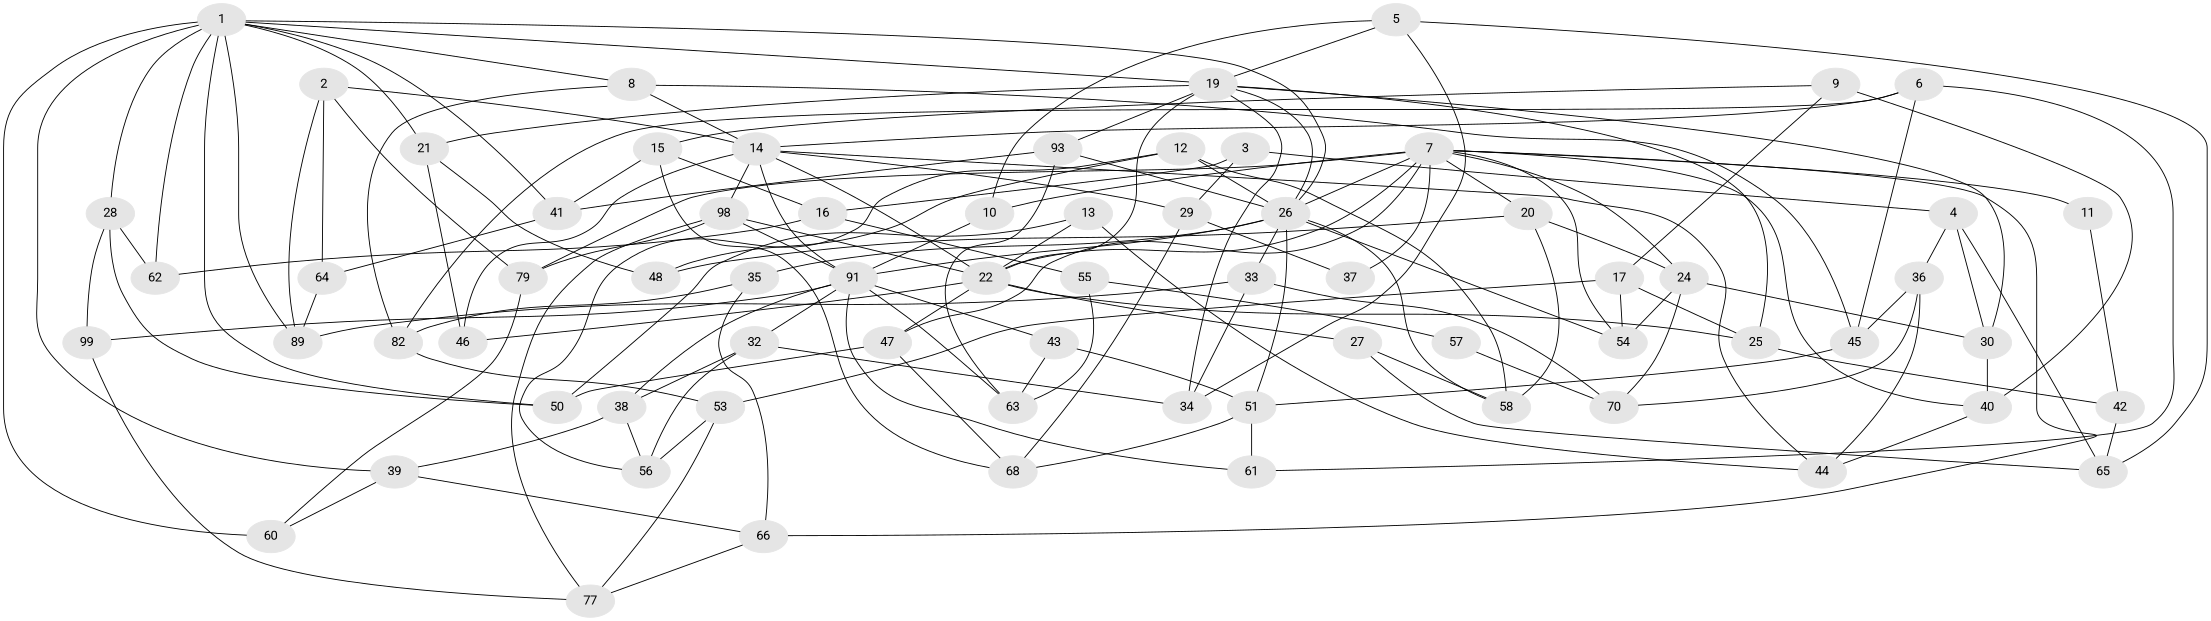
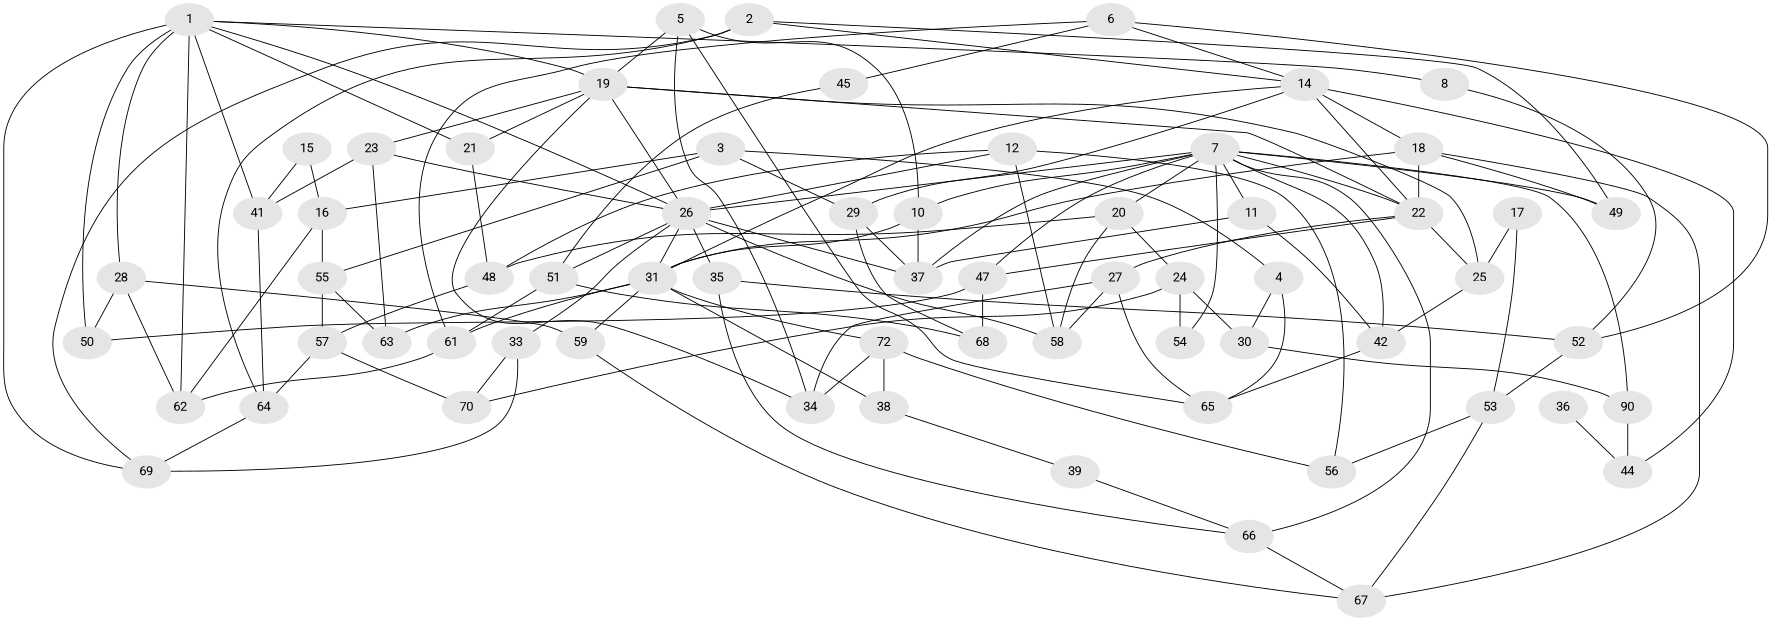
(1836, 84) -> none
(694, 117) -> none
(1329, 118) -> none
(1683, 129) -> none
(1058, 149) -> (372, 149)
(1573, 189) -> (1342, 215)
none -> (522, 214)
(724, 214) -> (1419, 149)
(1088, 214) -> none
none -> (1082, 241)
none -> (918, 246)
(1936, 246) -> none
(523, 278) -> (1616, 214)
(853, 278) -> (652, 278)
(1462, 281) -> (816, 250)
(1887, 310) -> none
(1621, 311) -> none
none -> (391, 312)
(825, 316) -> none
(37, 319) -> none
(87, 343) -> (581, 343)
(298, 343) -> (146, 472)
(398, 343) -> (1578, 343)
(463, 343) -> none
(755, 343) -> (884, 343)
(1054, 343) -> none
(1219, 343) -> (1005, 297)
none -> (293, 375)
none -> (318, 378)
(1801, 387) -> none
(1987, 407) -> (1628, 407)
(634, 439) -> none
(271, 537) -> none
(590, 601) -> (1361, 601)
